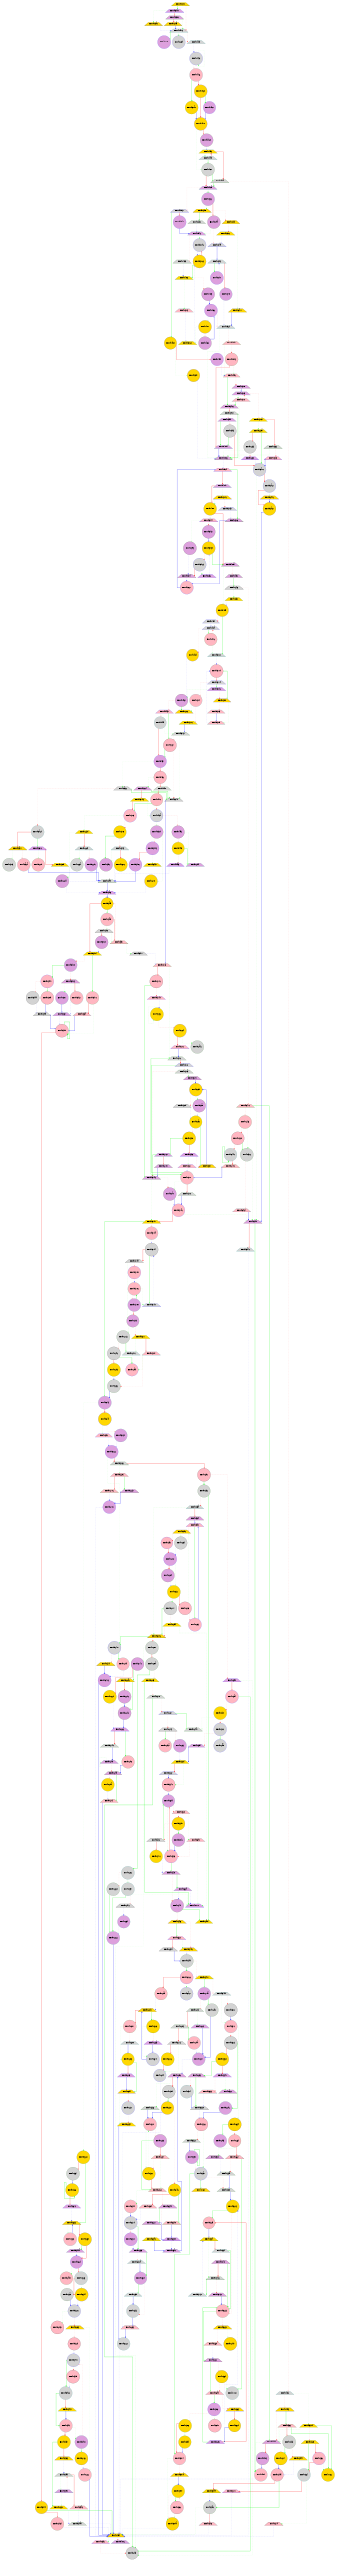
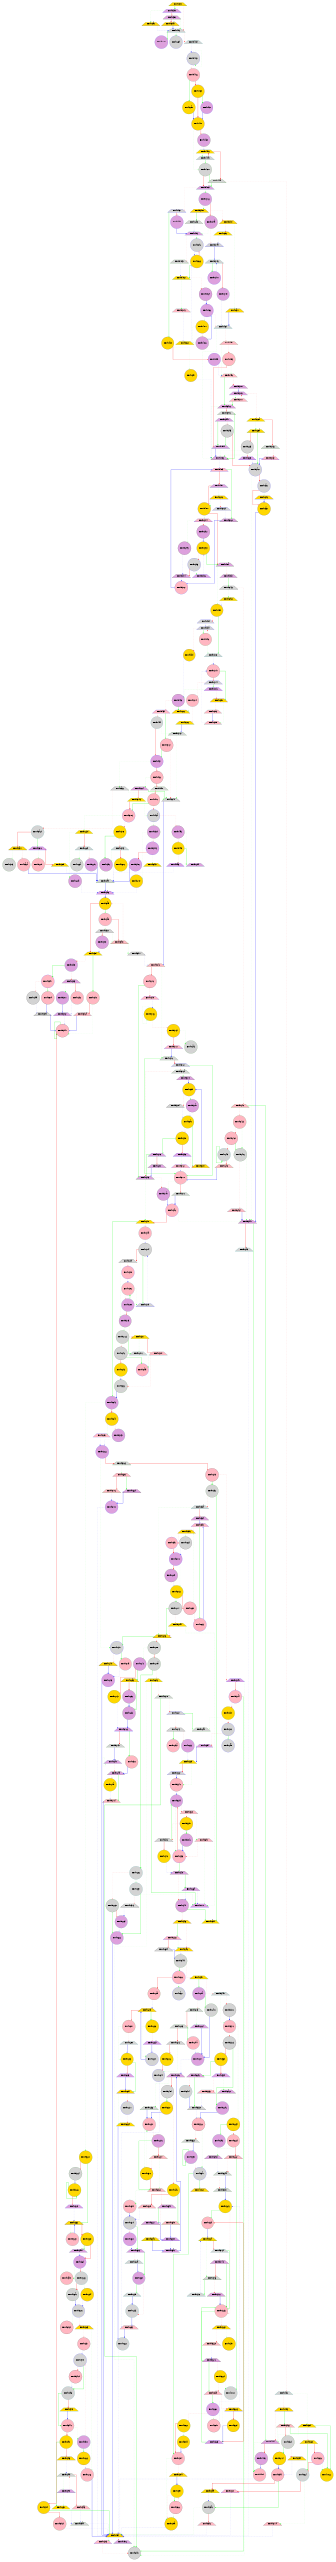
(150, 793) -> (147, 793)
none -> (117, 1913)
